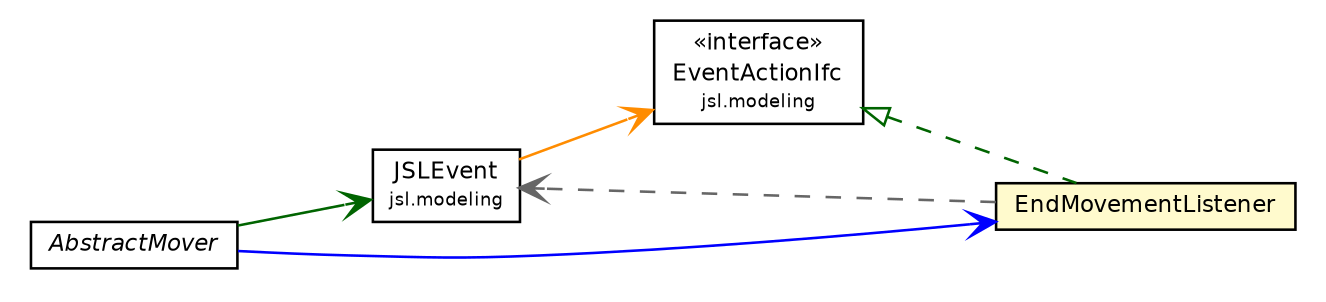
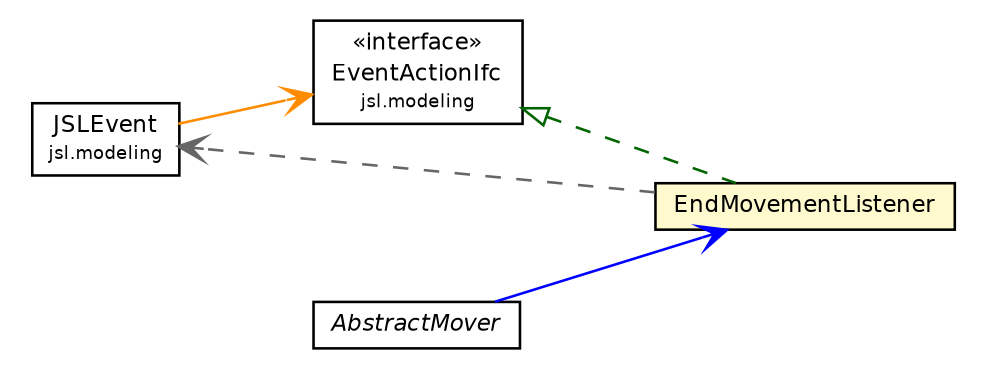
(291, 215) -> none
